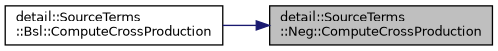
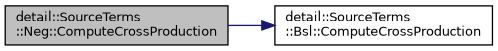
(240, 25) -> (245, 25)
